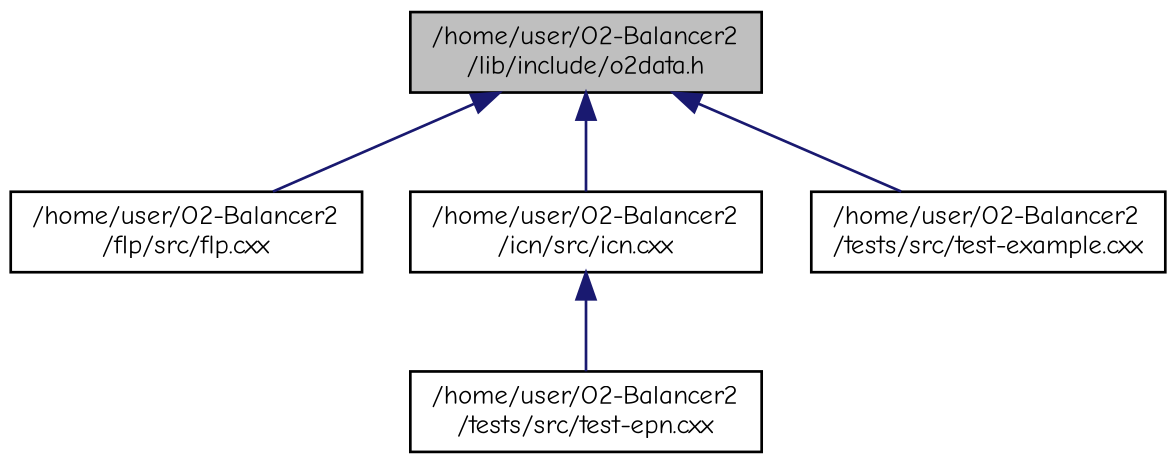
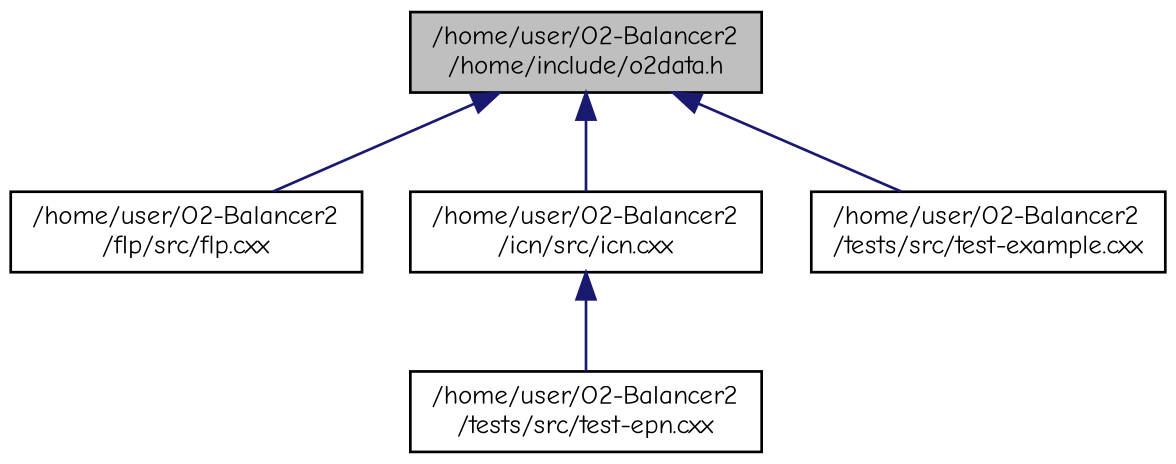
(586, 52) -> (586, 52)
